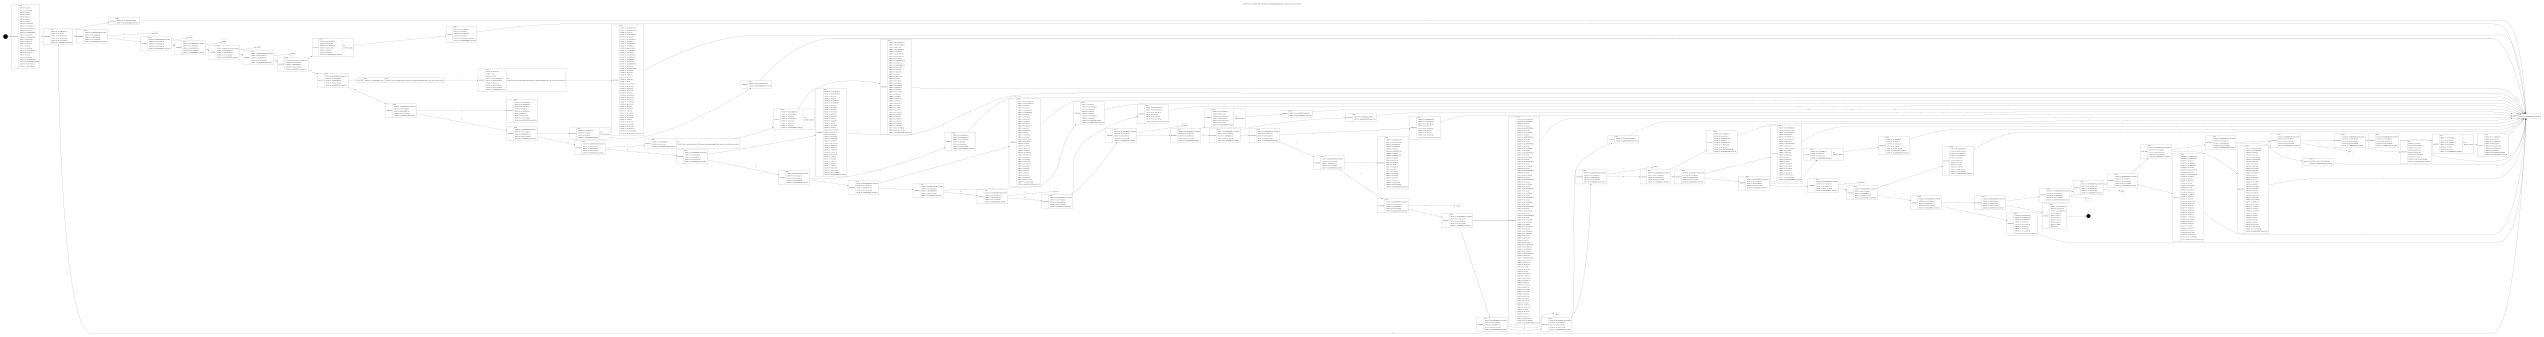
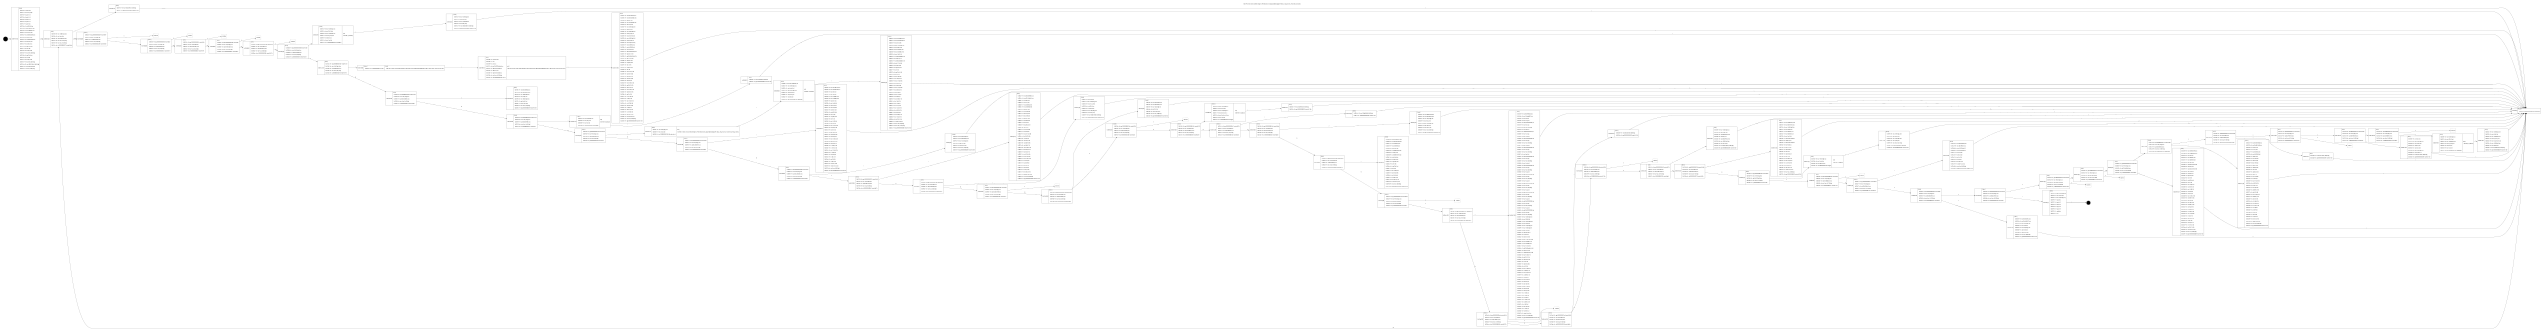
none -> (2453, 130)
